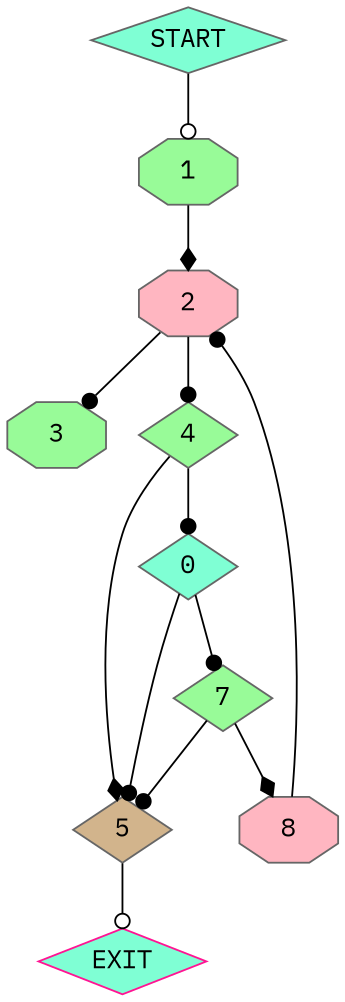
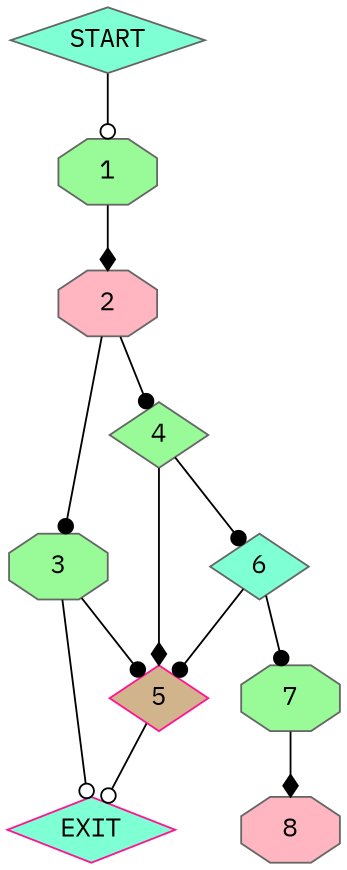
(290, 565) -> none
(188, 567) -> (259, 567)
none -> (74, 691)
(223, 698) -> (291, 698)
(177, 758) -> (107, 631)
(122, 830) -> (159, 698)
